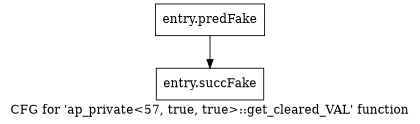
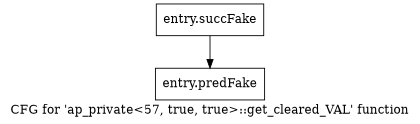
(210, 48) -> (210, 48)
